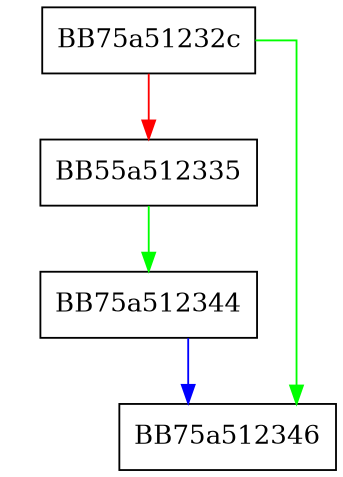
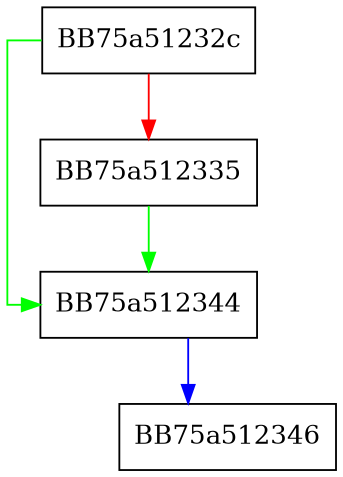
(149, 173) -> (149, 173)
(297, 192) -> (7, 163)
